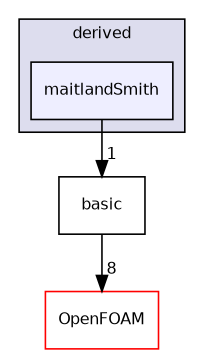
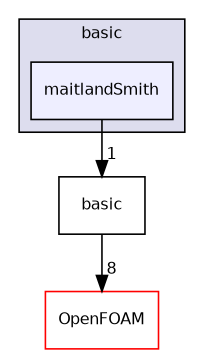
(102, 34) -> (102, 34)
